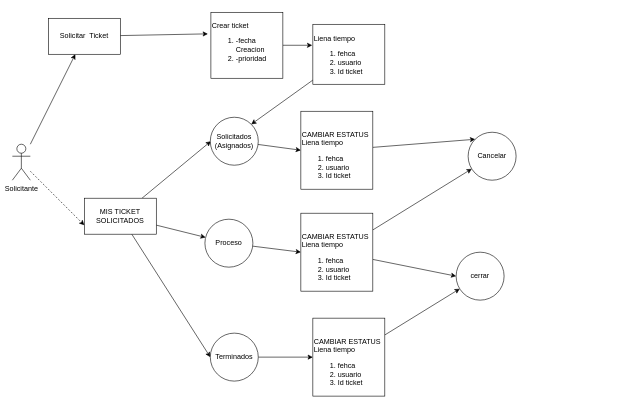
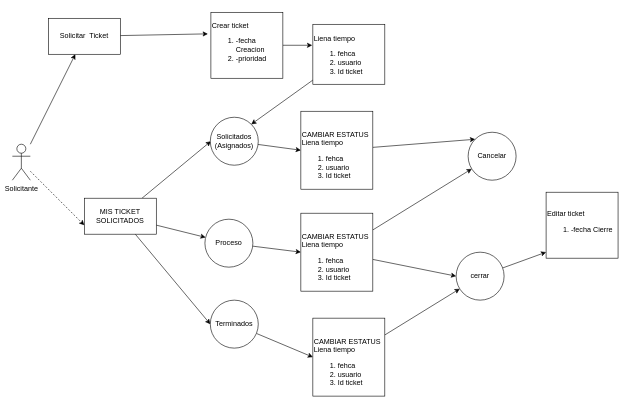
none -> (582, 225)
none -> (523, 261)
(234, 357) -> (234, 324)
